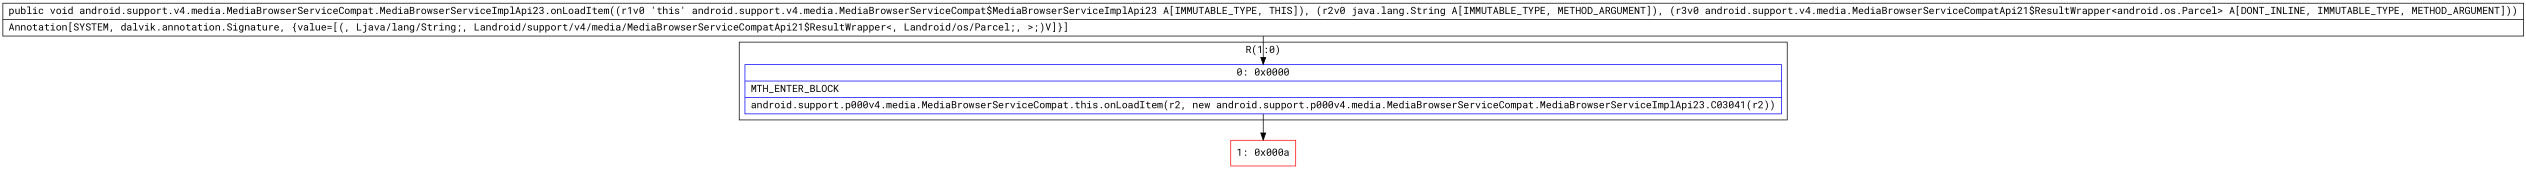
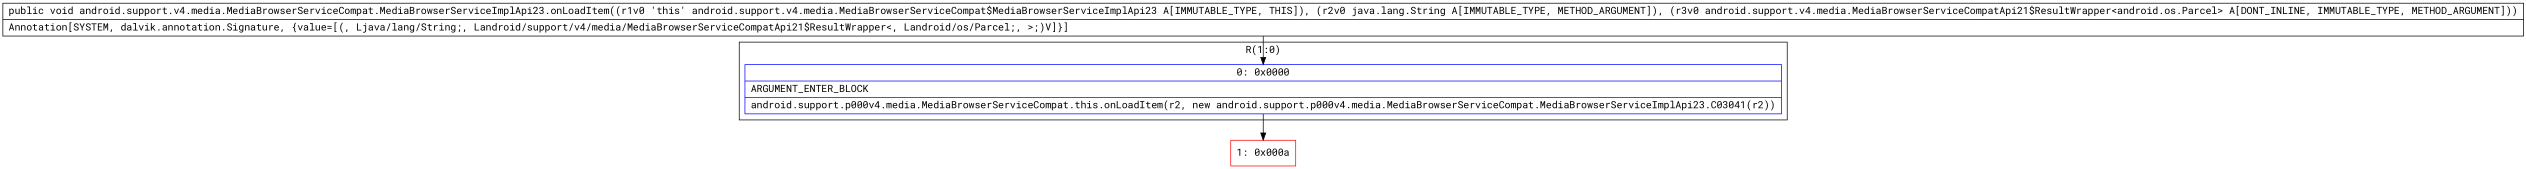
(795, 89) -> (810, 89)
